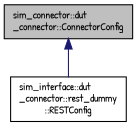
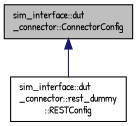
(68, 22) -> (68, 22)
